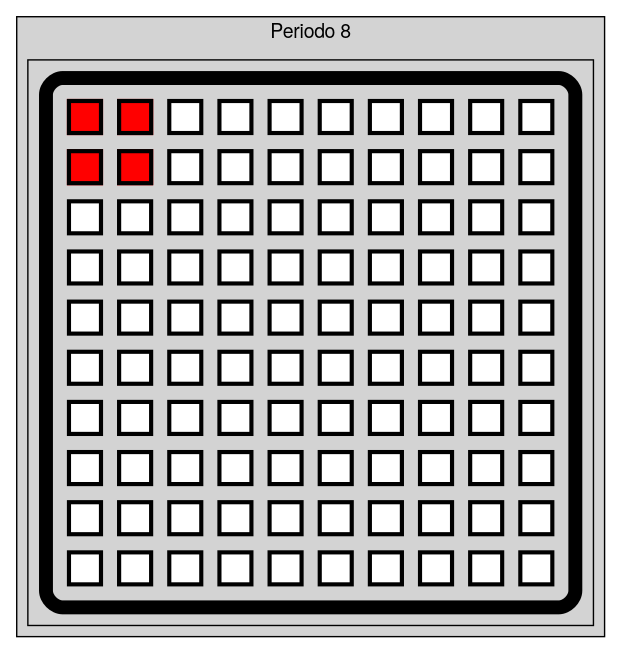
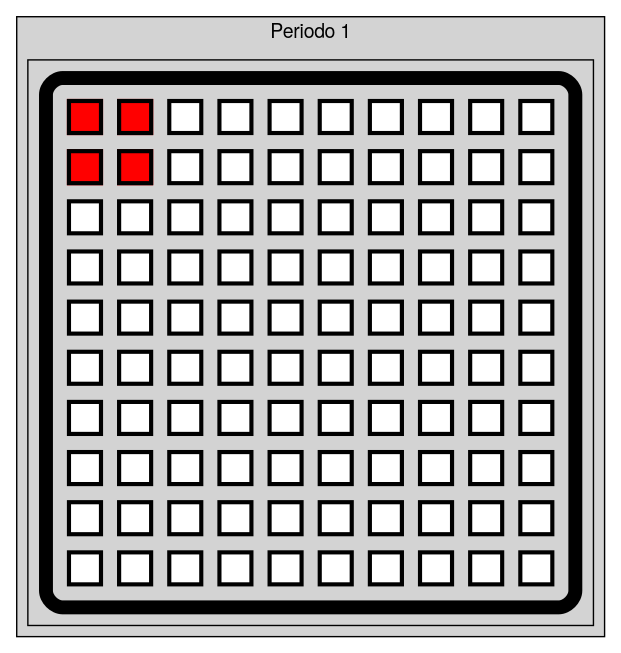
(311, 33) -> (311, 33)
